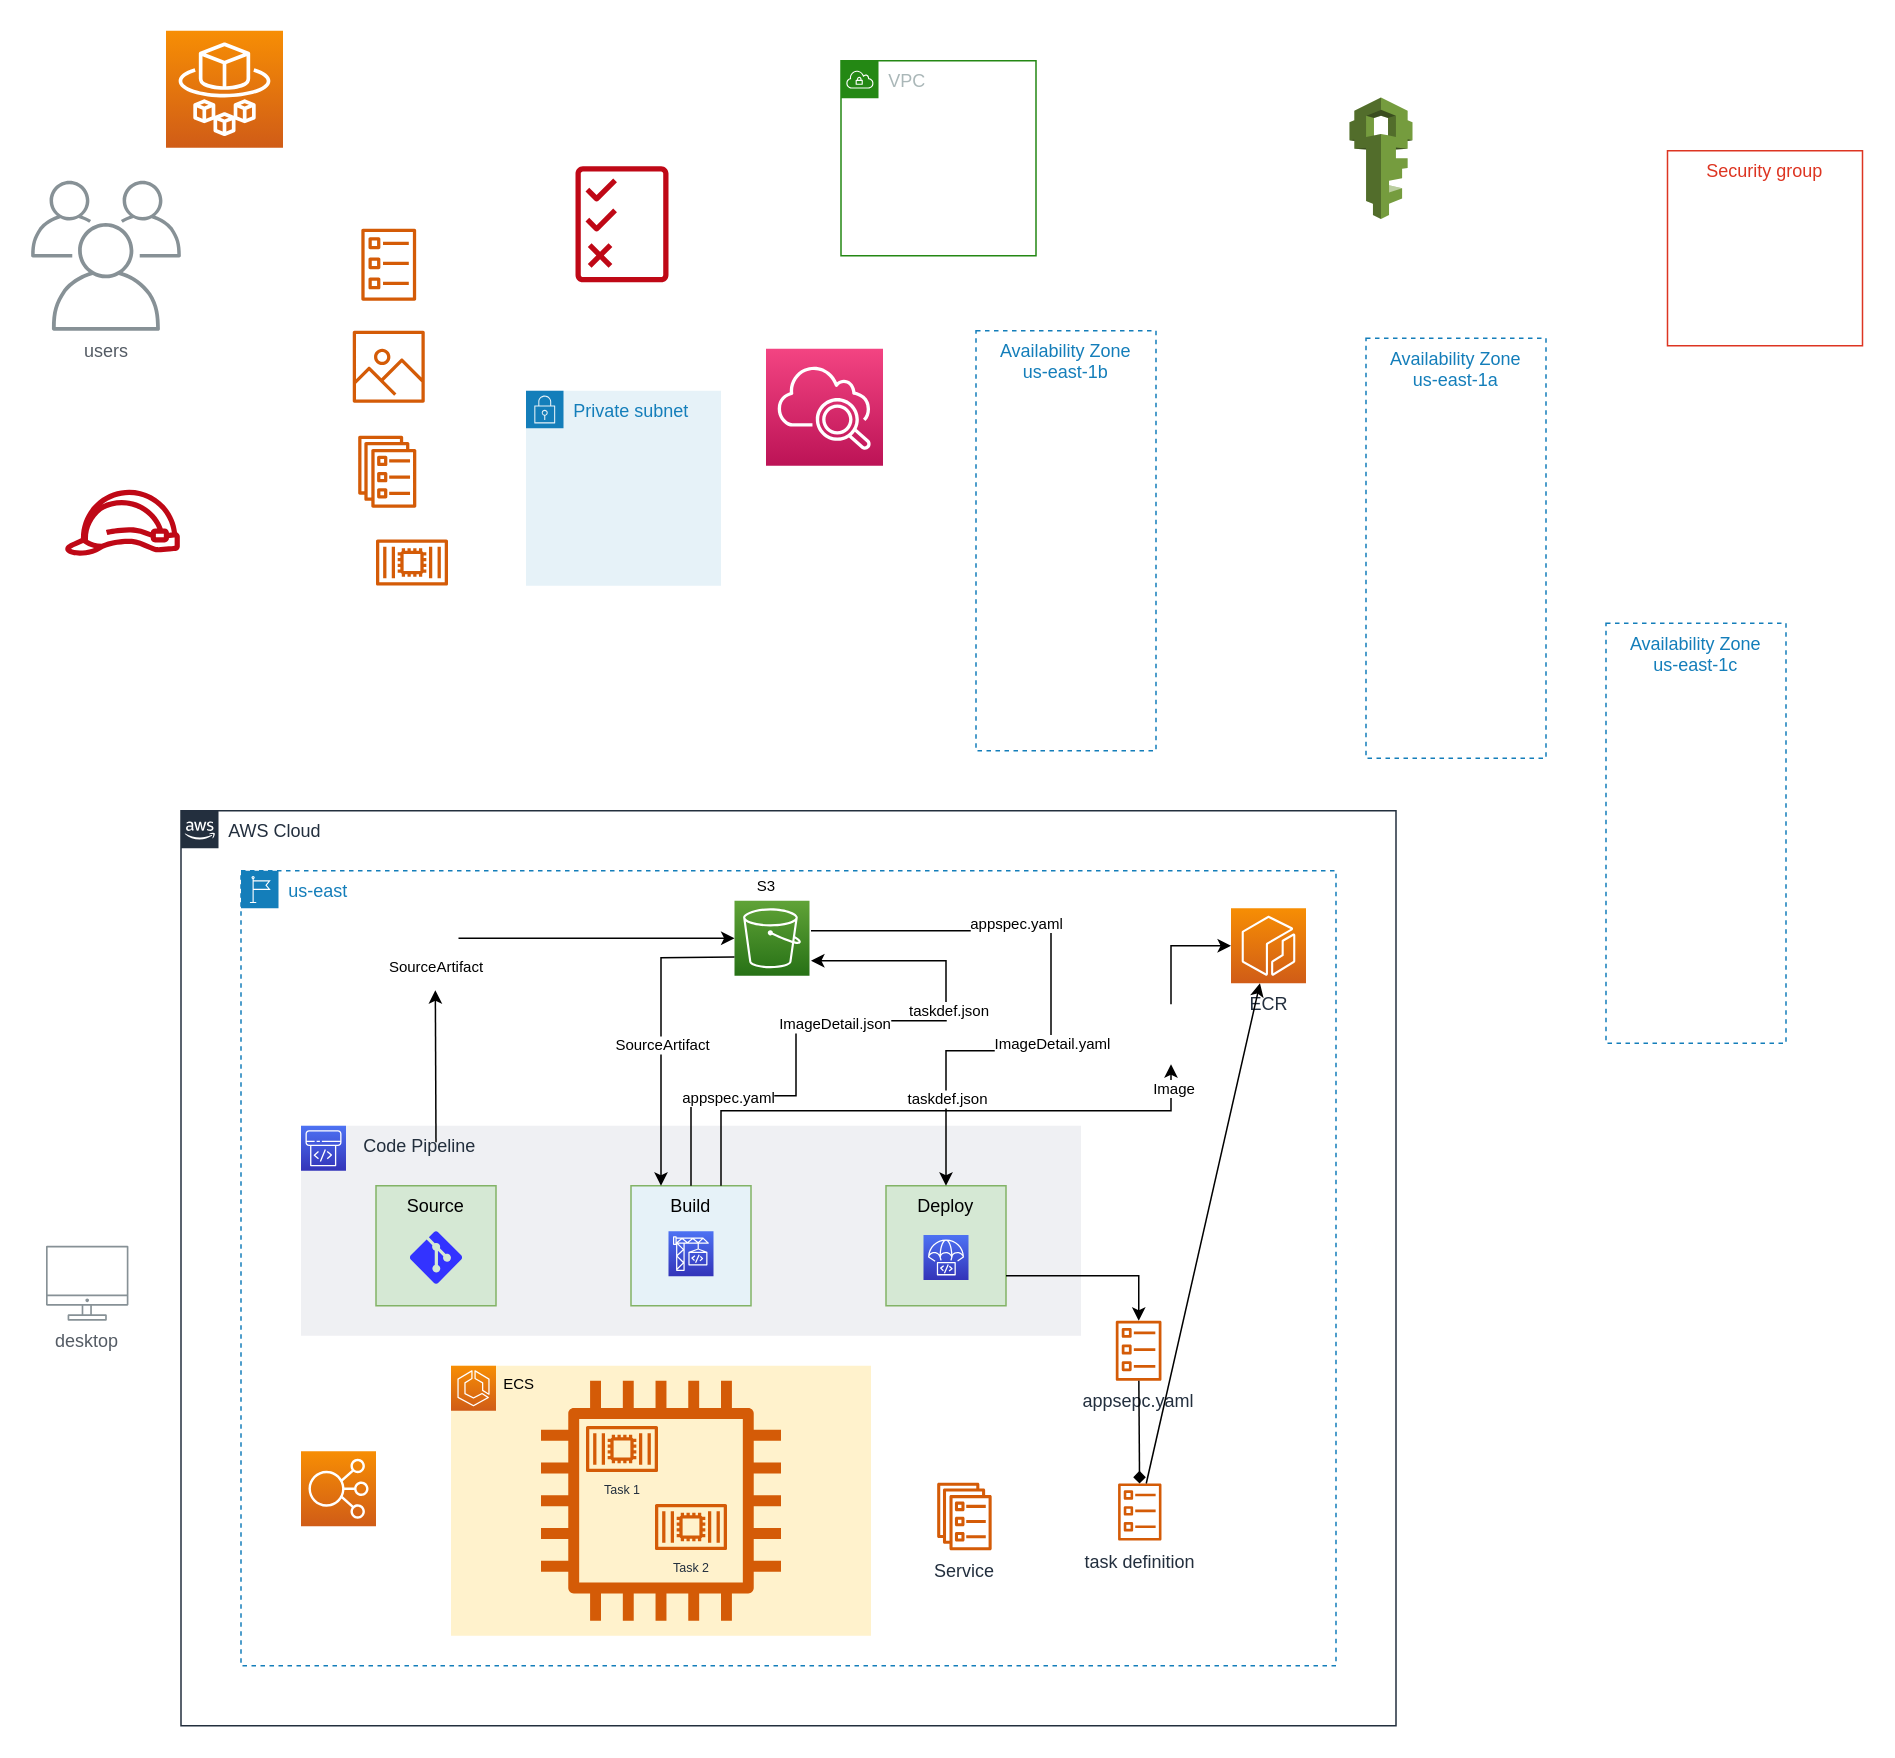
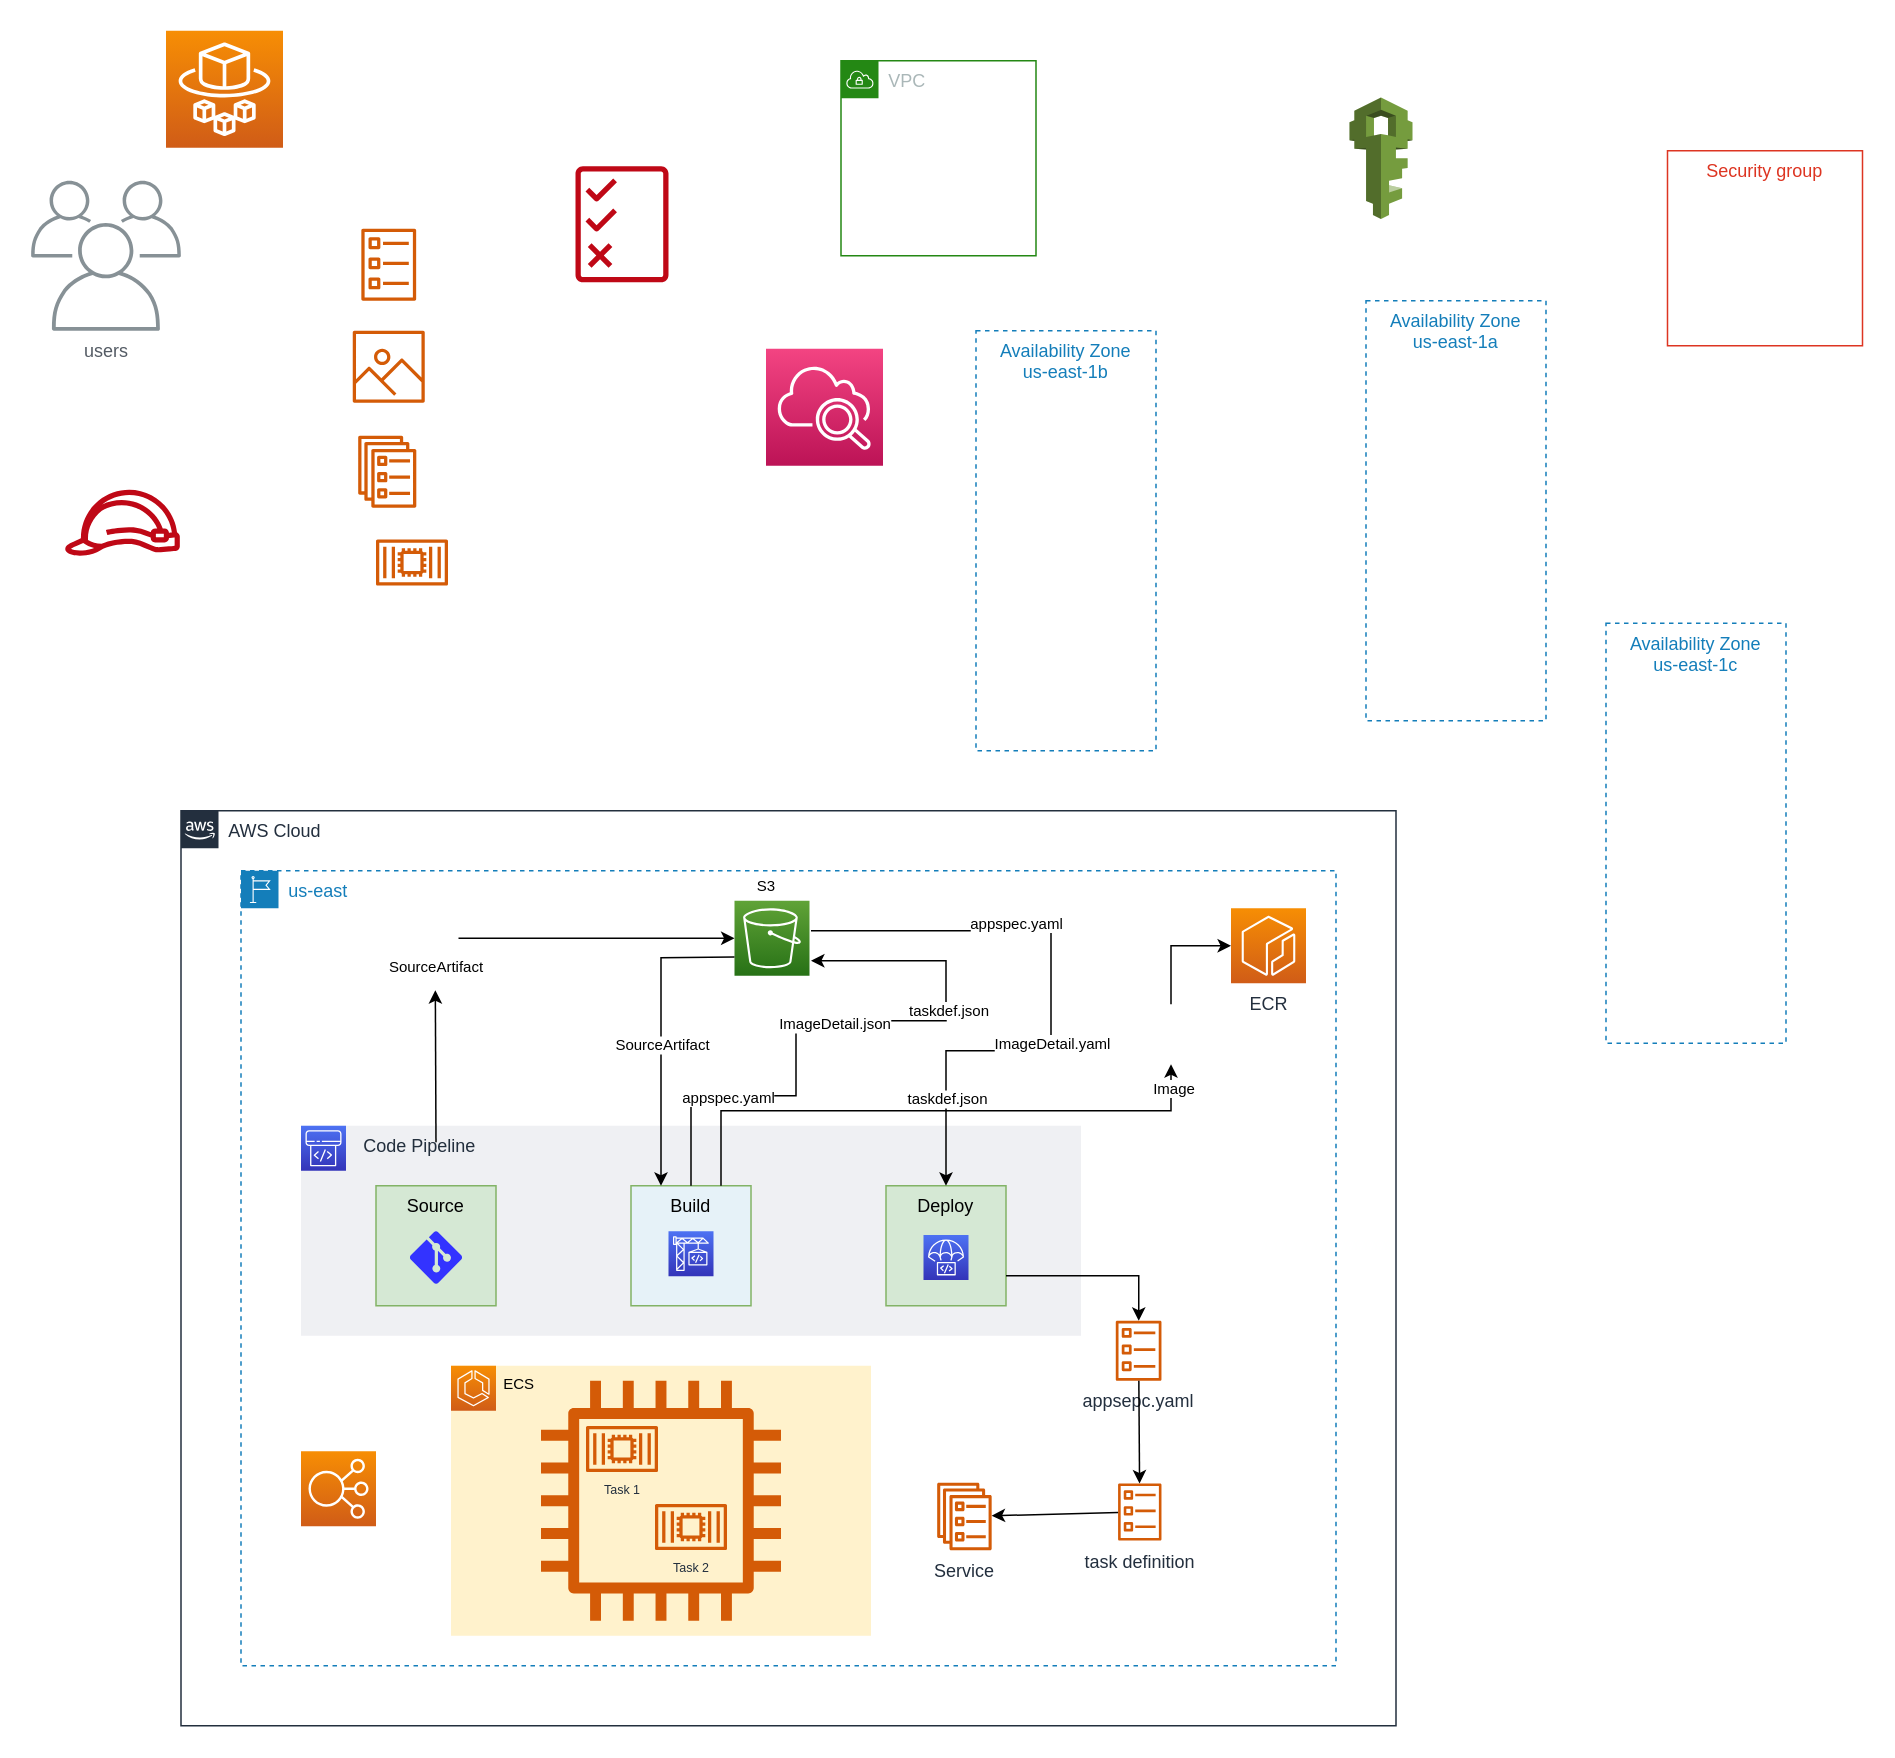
(623, 488) -> none
(1456, 548) -> (1456, 511)
(1202, 1239) -> (1059, 1514)
(87, 1283) -> none
(1139, 1471) -> (1139, 1472)
